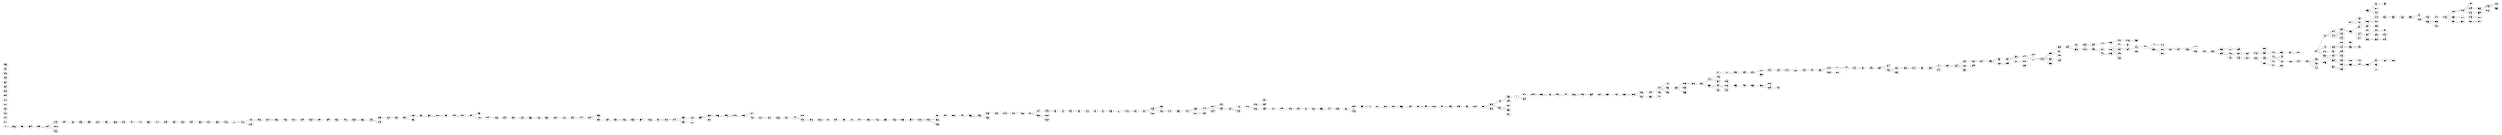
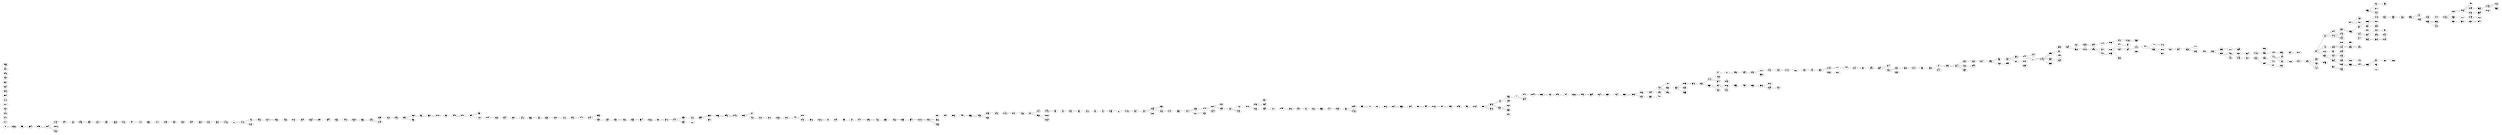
(2119, 54) -> none
